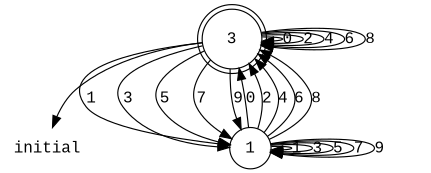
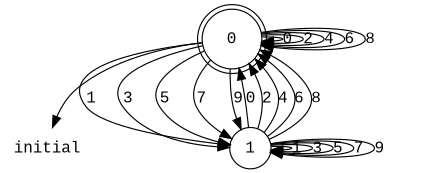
(232, 39) -> (232, 39)
